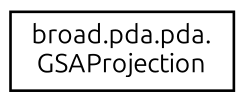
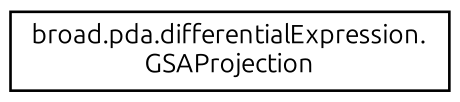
(122, 51) -> (230, 51)
